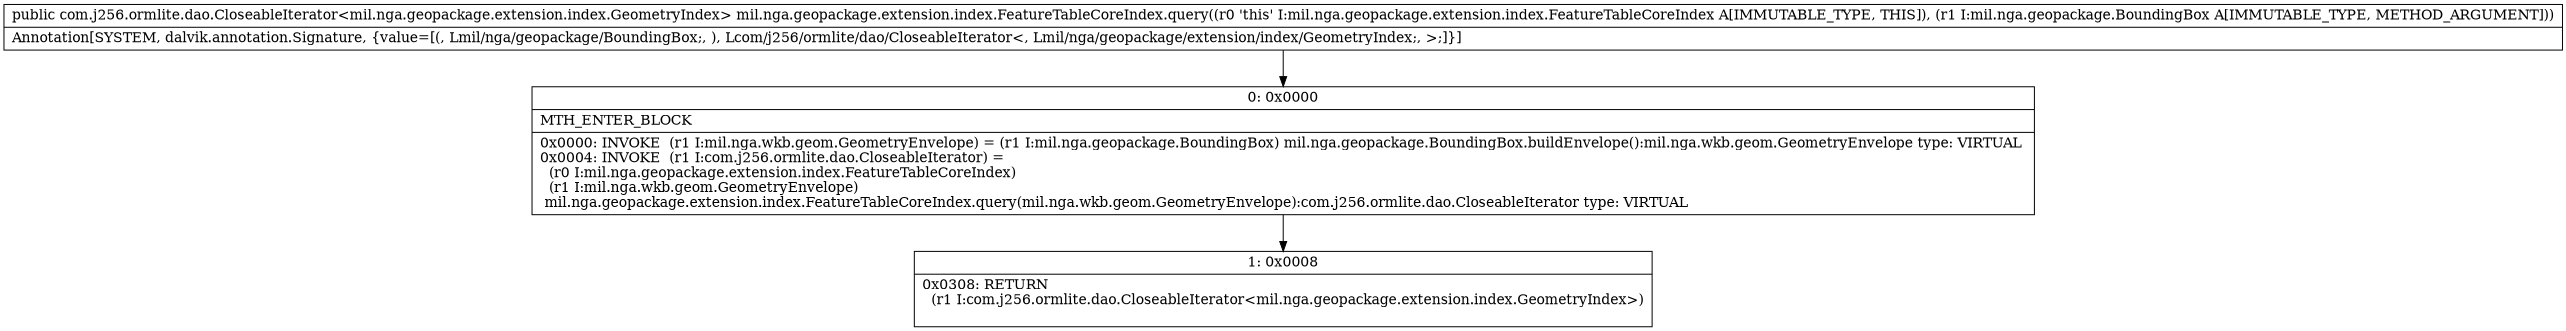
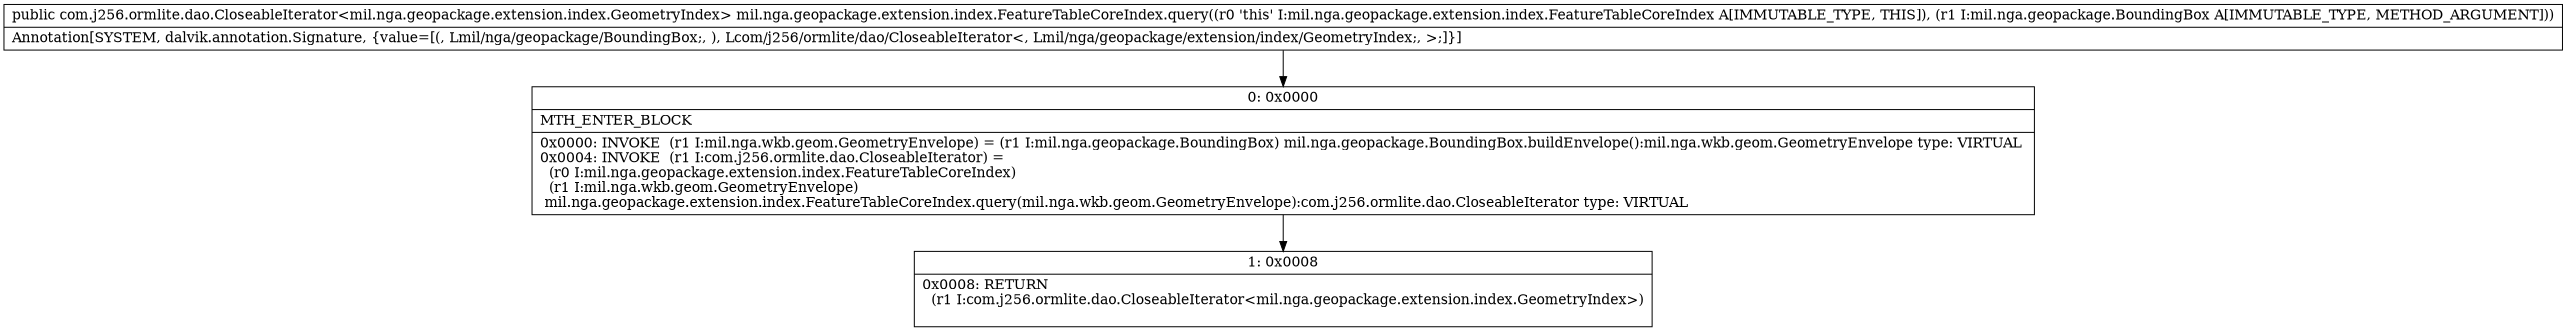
(990, 285) -> (990, 285)
